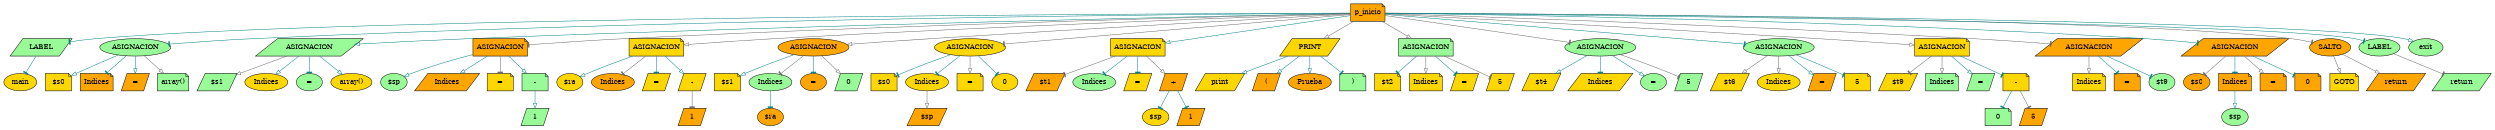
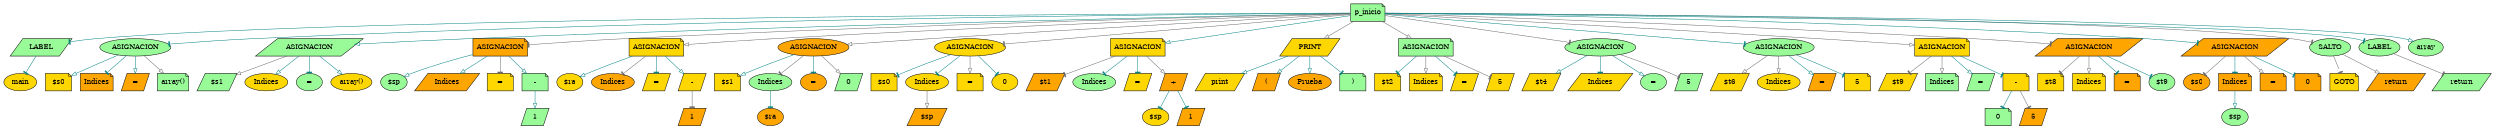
(1368, 13) -> (1368, 13)
(2330, 47) -> (2330, 47)
(2426, 47) -> (2426, 47)
(2336, 62) -> (2336, 62)
none -> (2051, 82)
